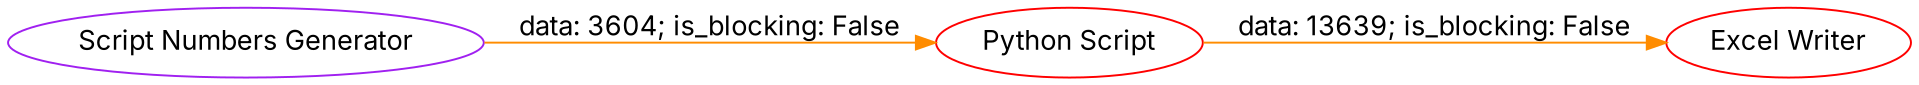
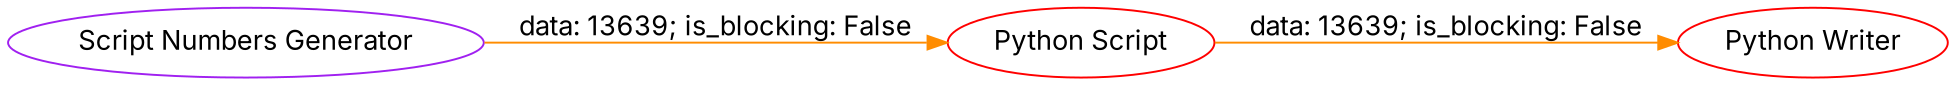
(710, 28) -> (716, 28)
(1789, 43) -> (1813, 43)
